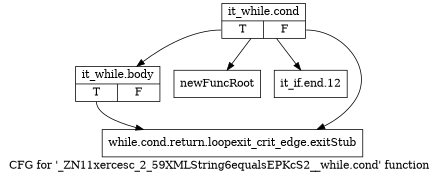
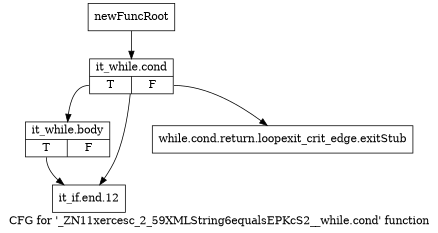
(241, 51) -> (131, 41)
(113, 119) -> (50, 170)
